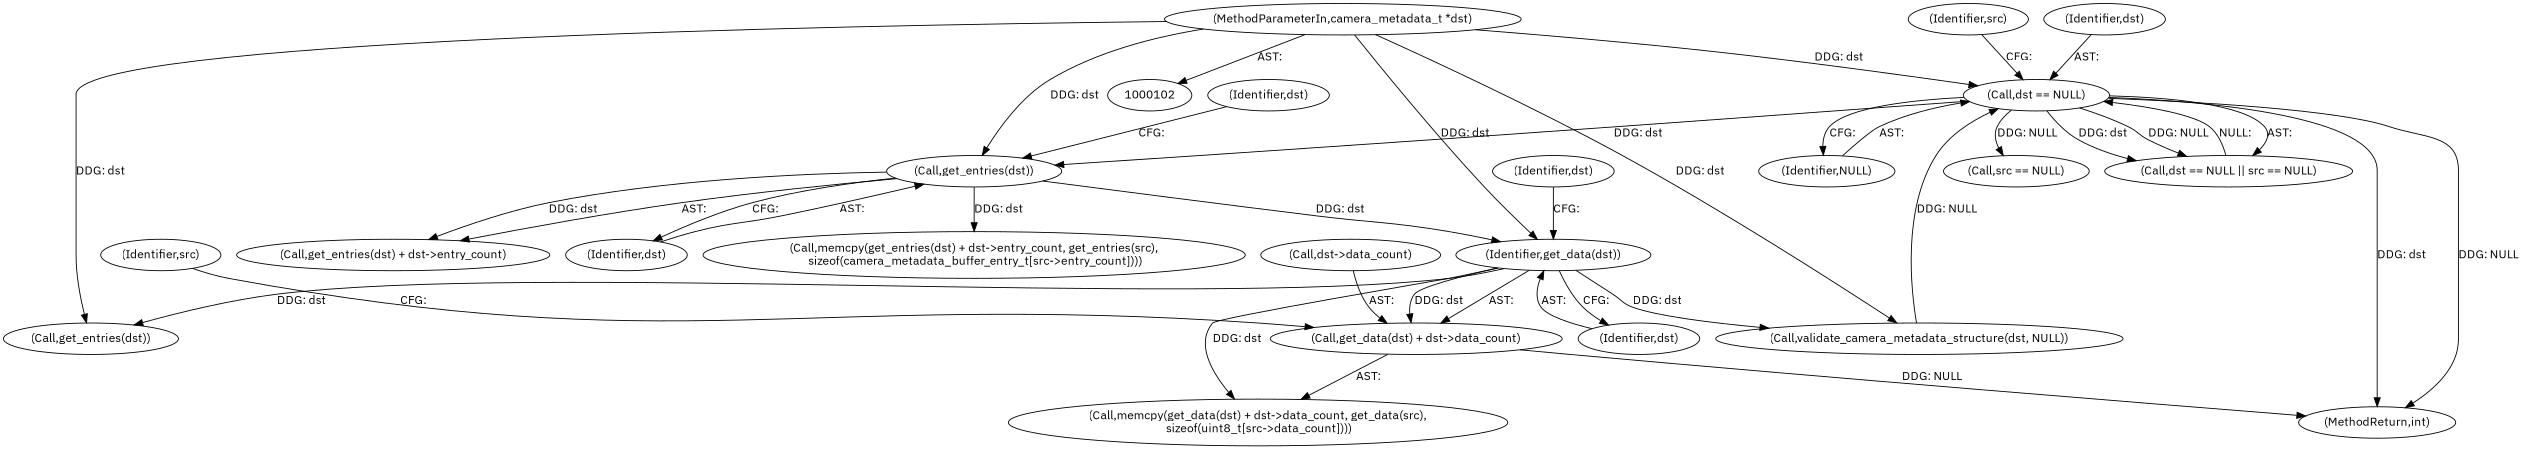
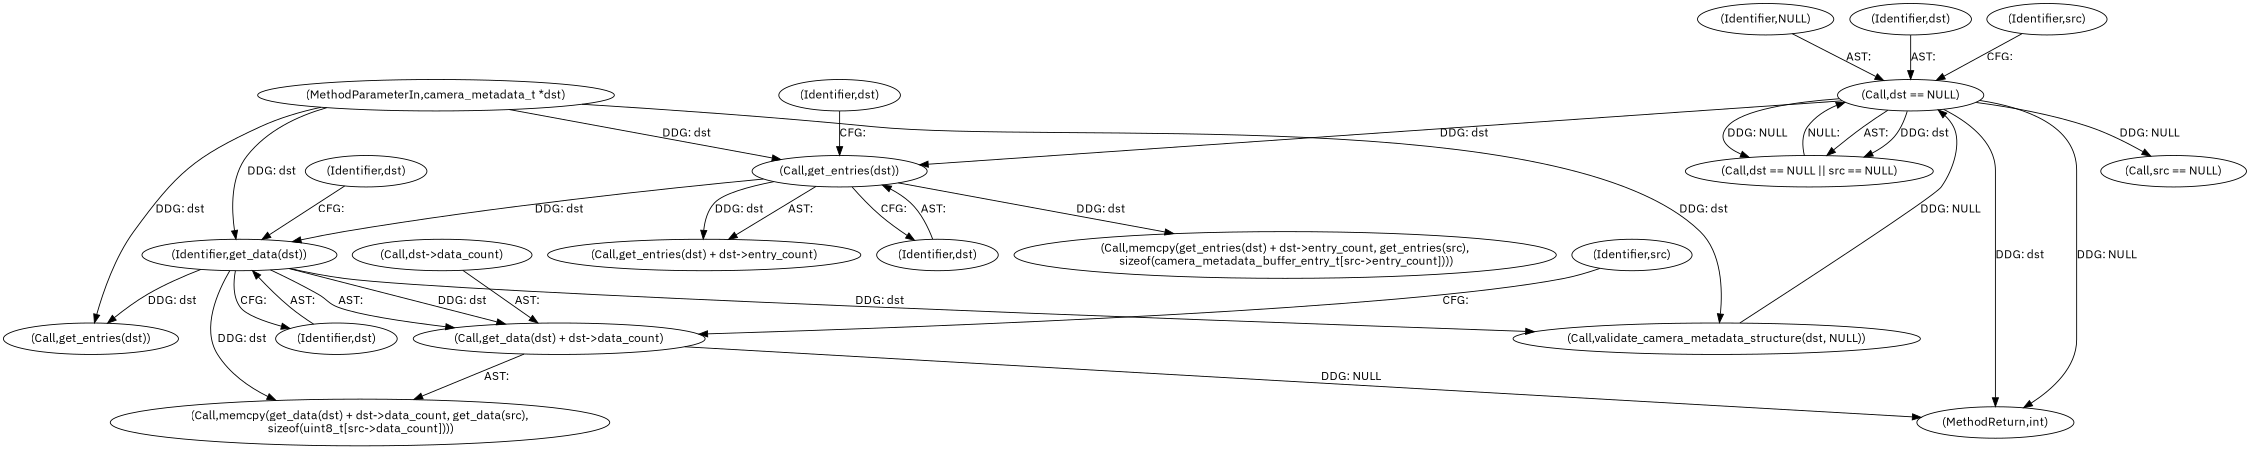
(1723, 53) -> none
(1150, 95) -> none
(1845, 117) -> none
